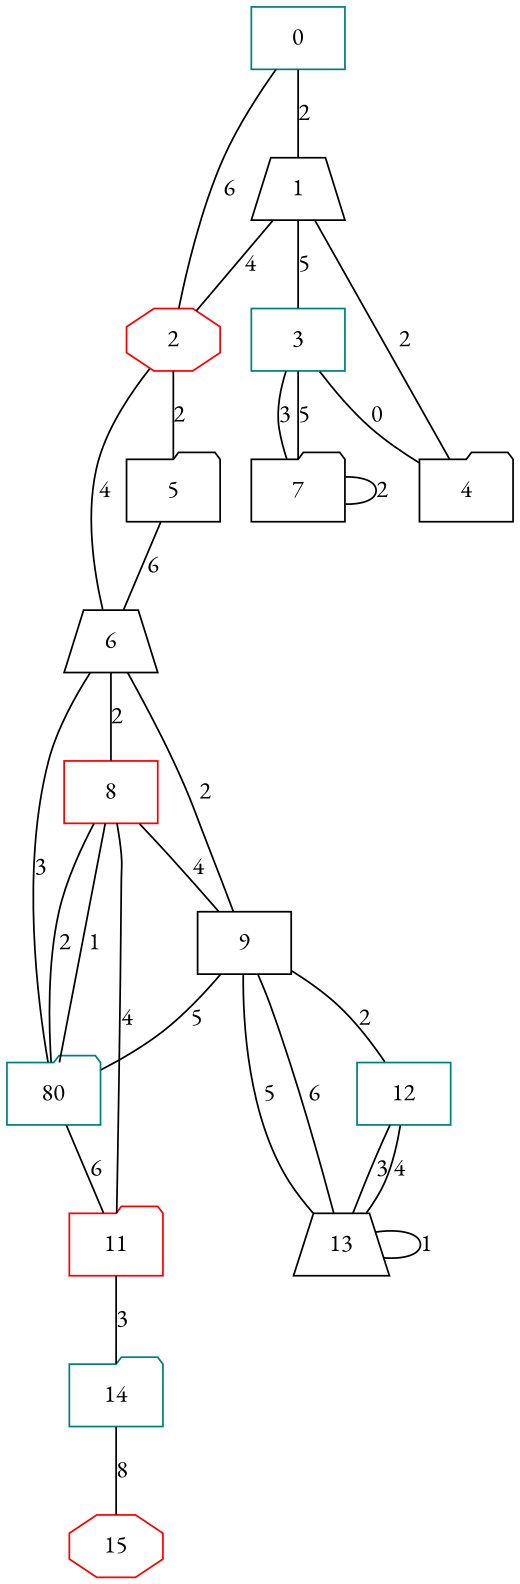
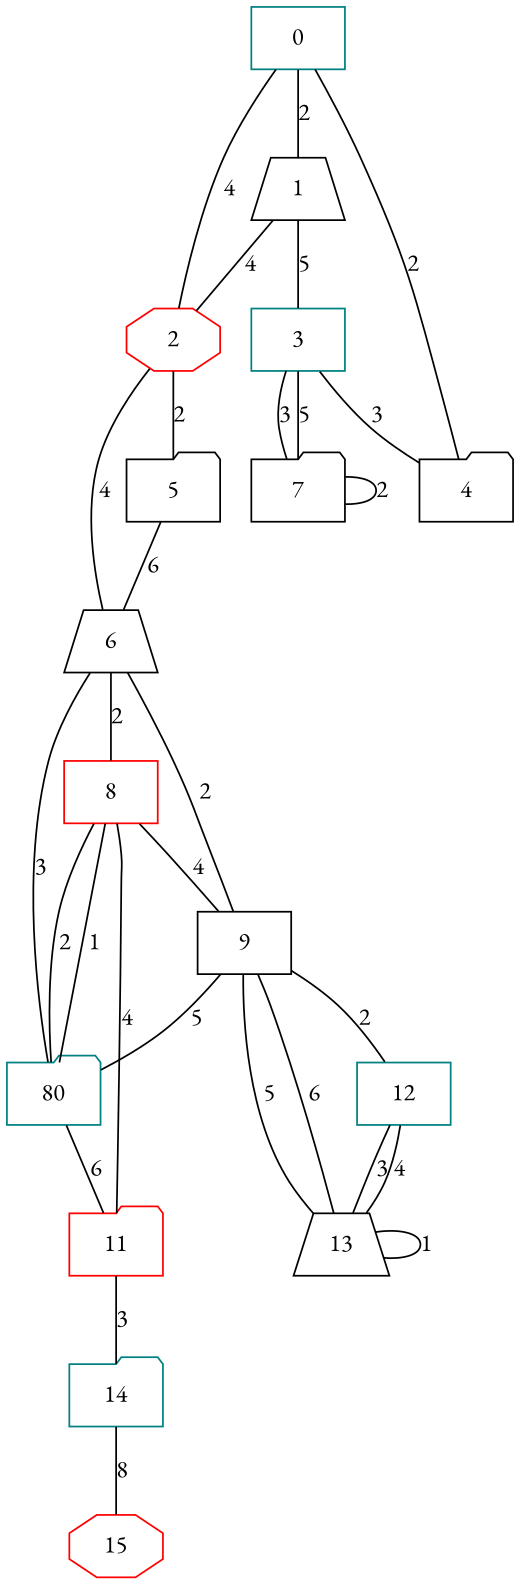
(230, 189) -> (230, 189)
(382, 340) -> (402, 259)
(377, 415) -> (377, 415)
